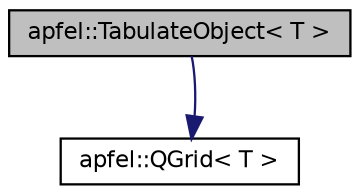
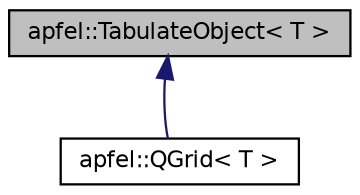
(195, 86) -> (165, 109)
